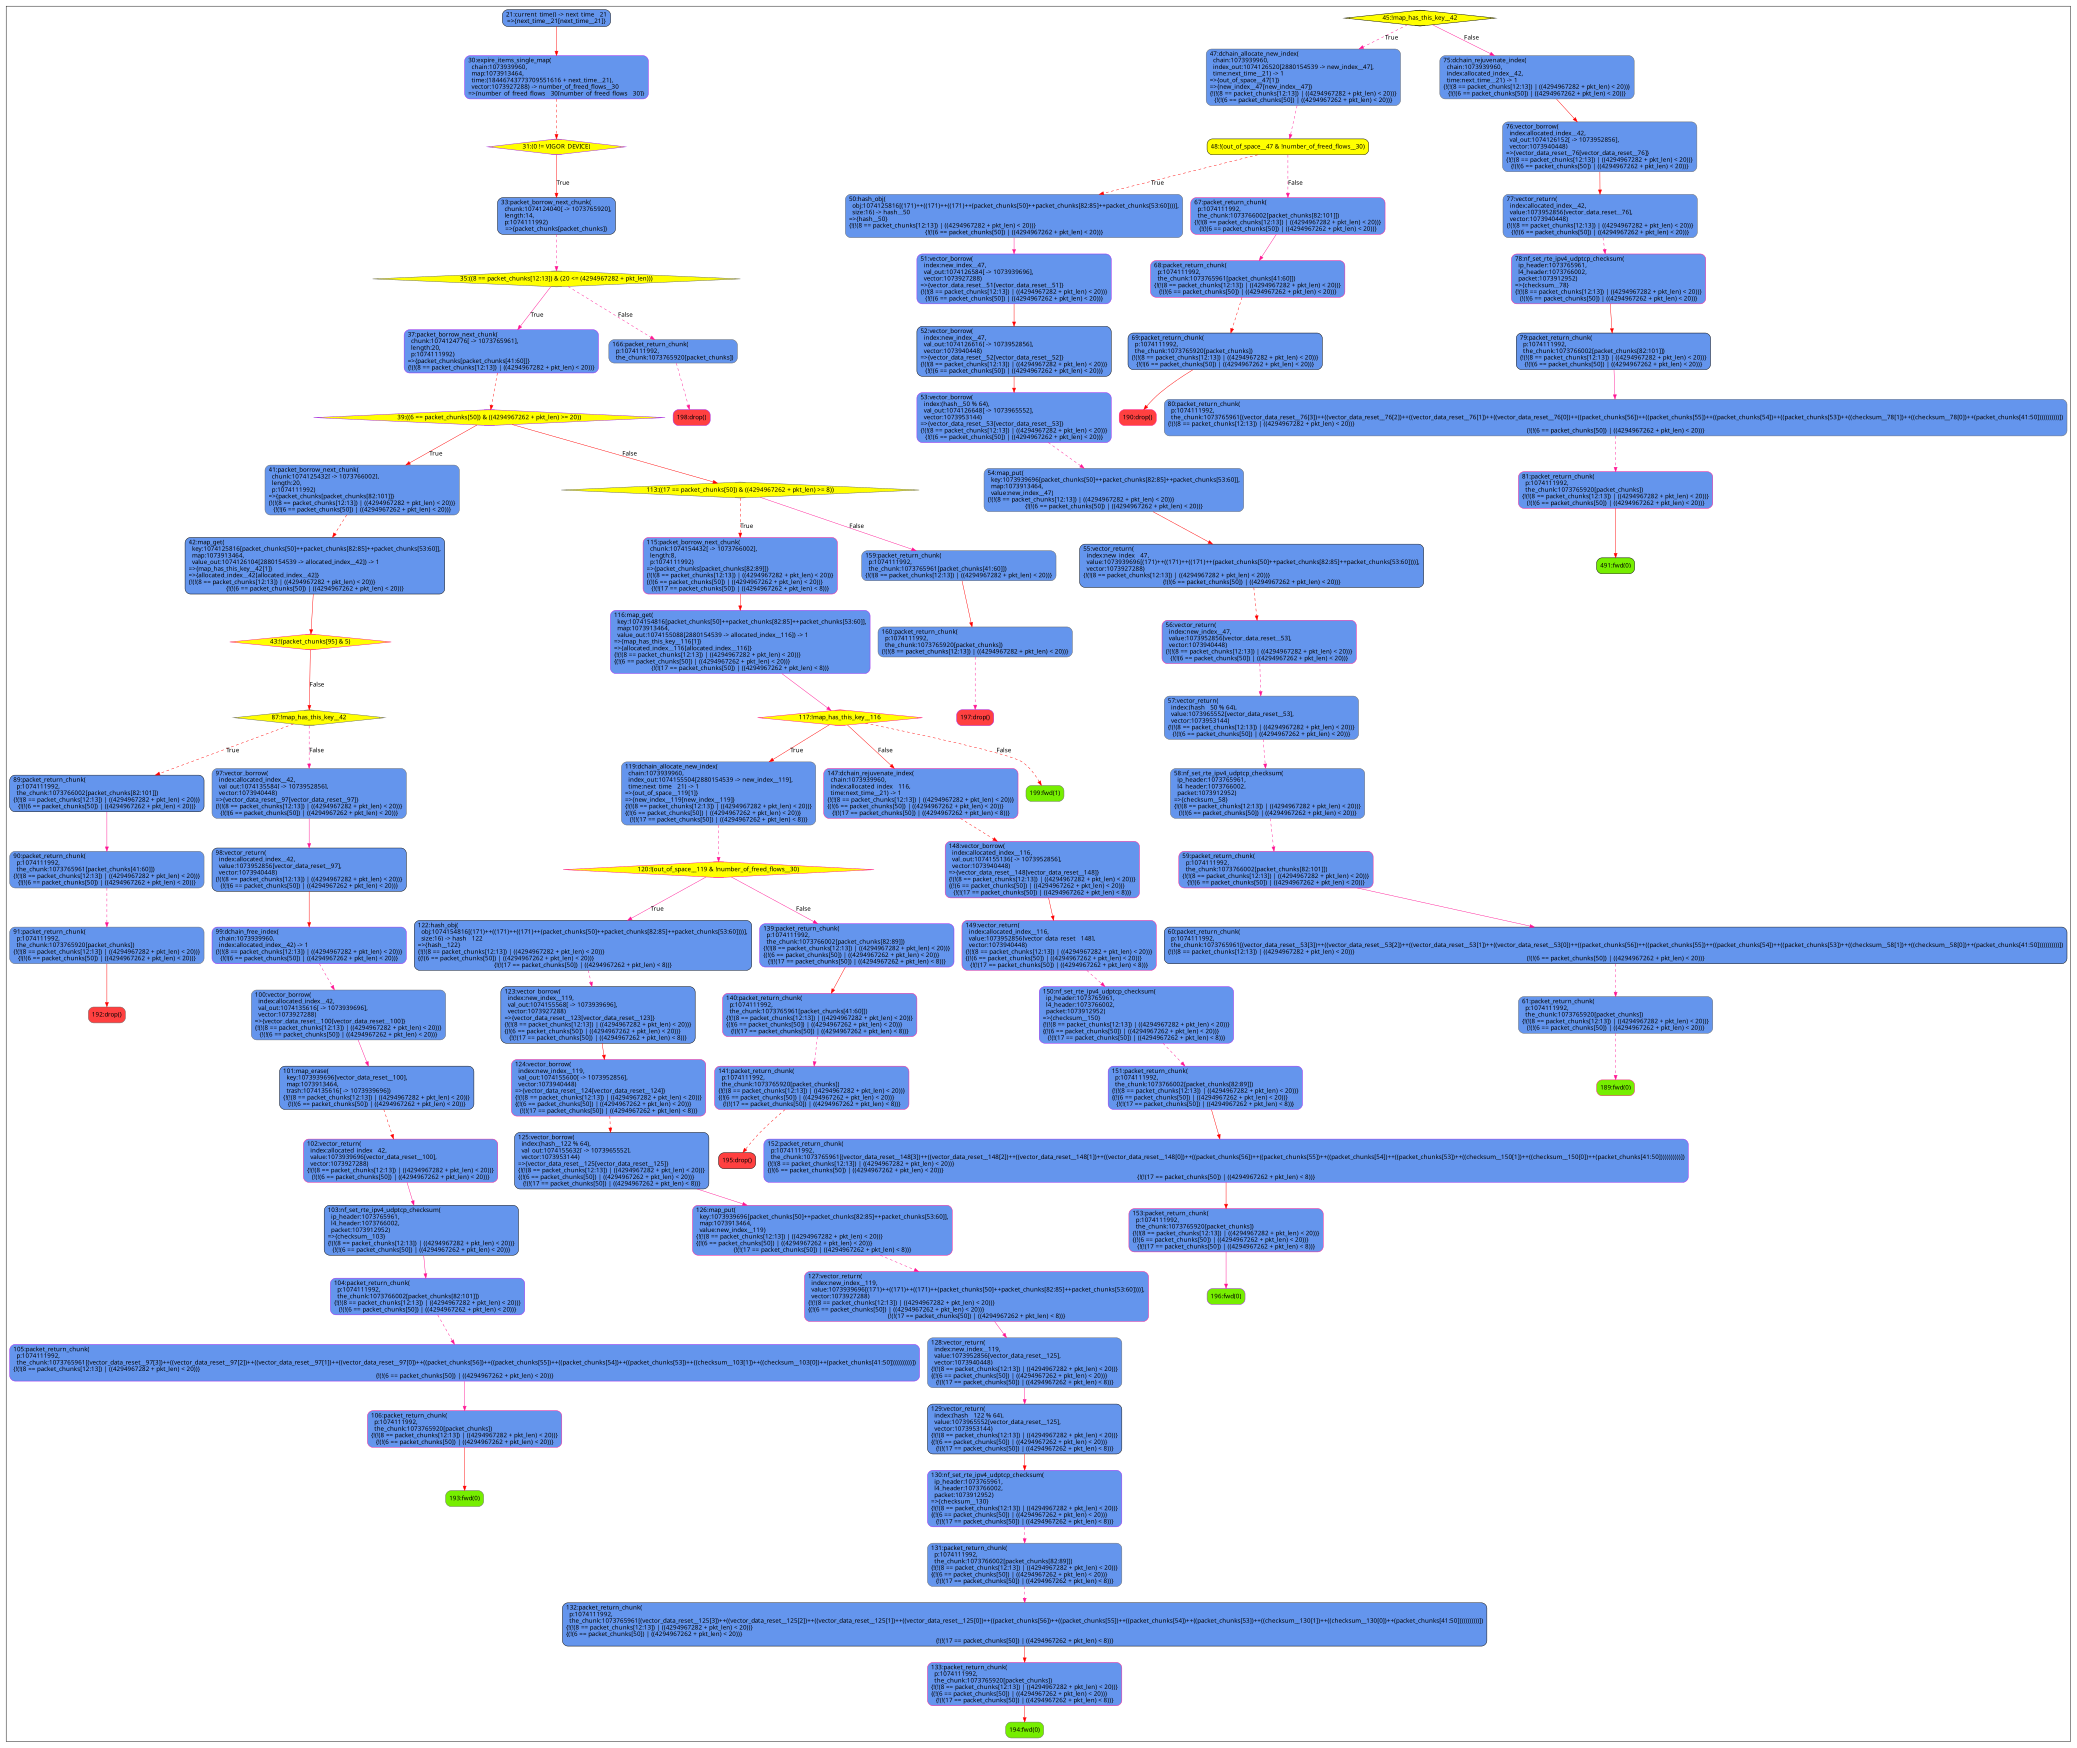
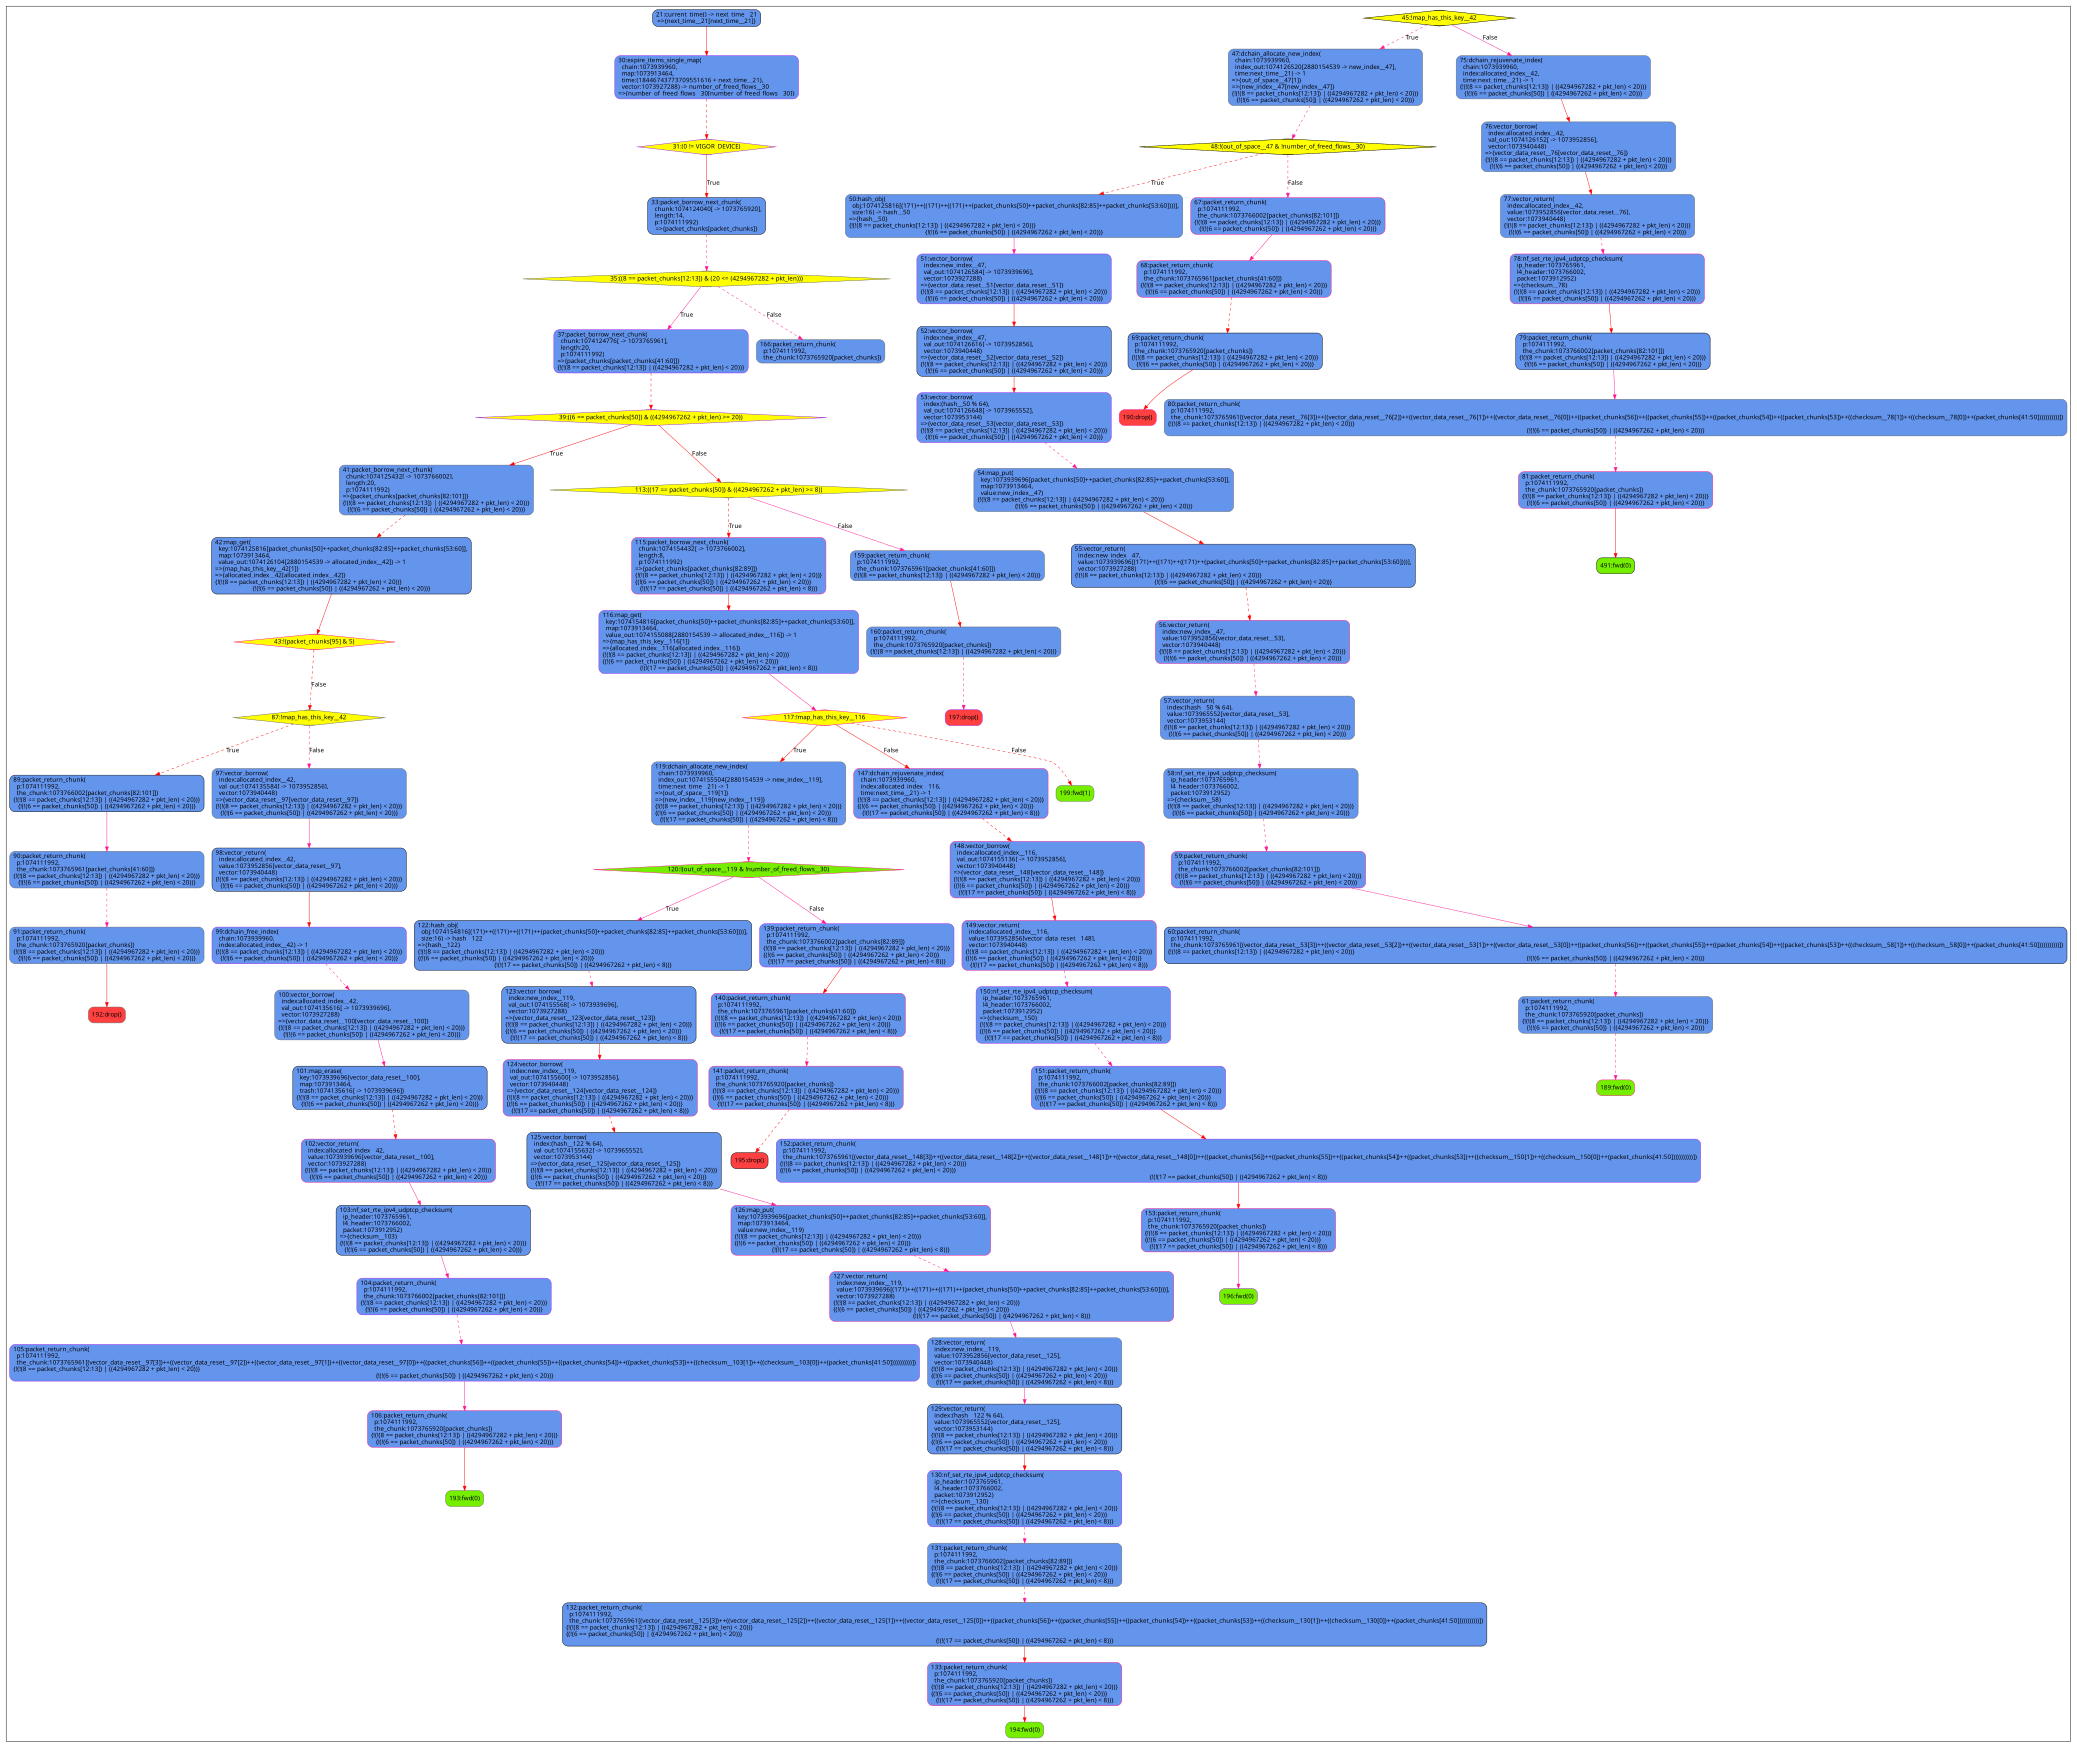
(1288, 147) -> (1288, 147)
(692, 418) -> none
(310, 678) -> (312, 678)
(719, 870) -> (749, 870)
